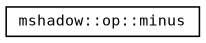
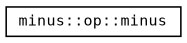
(103, 22) -> (94, 22)
